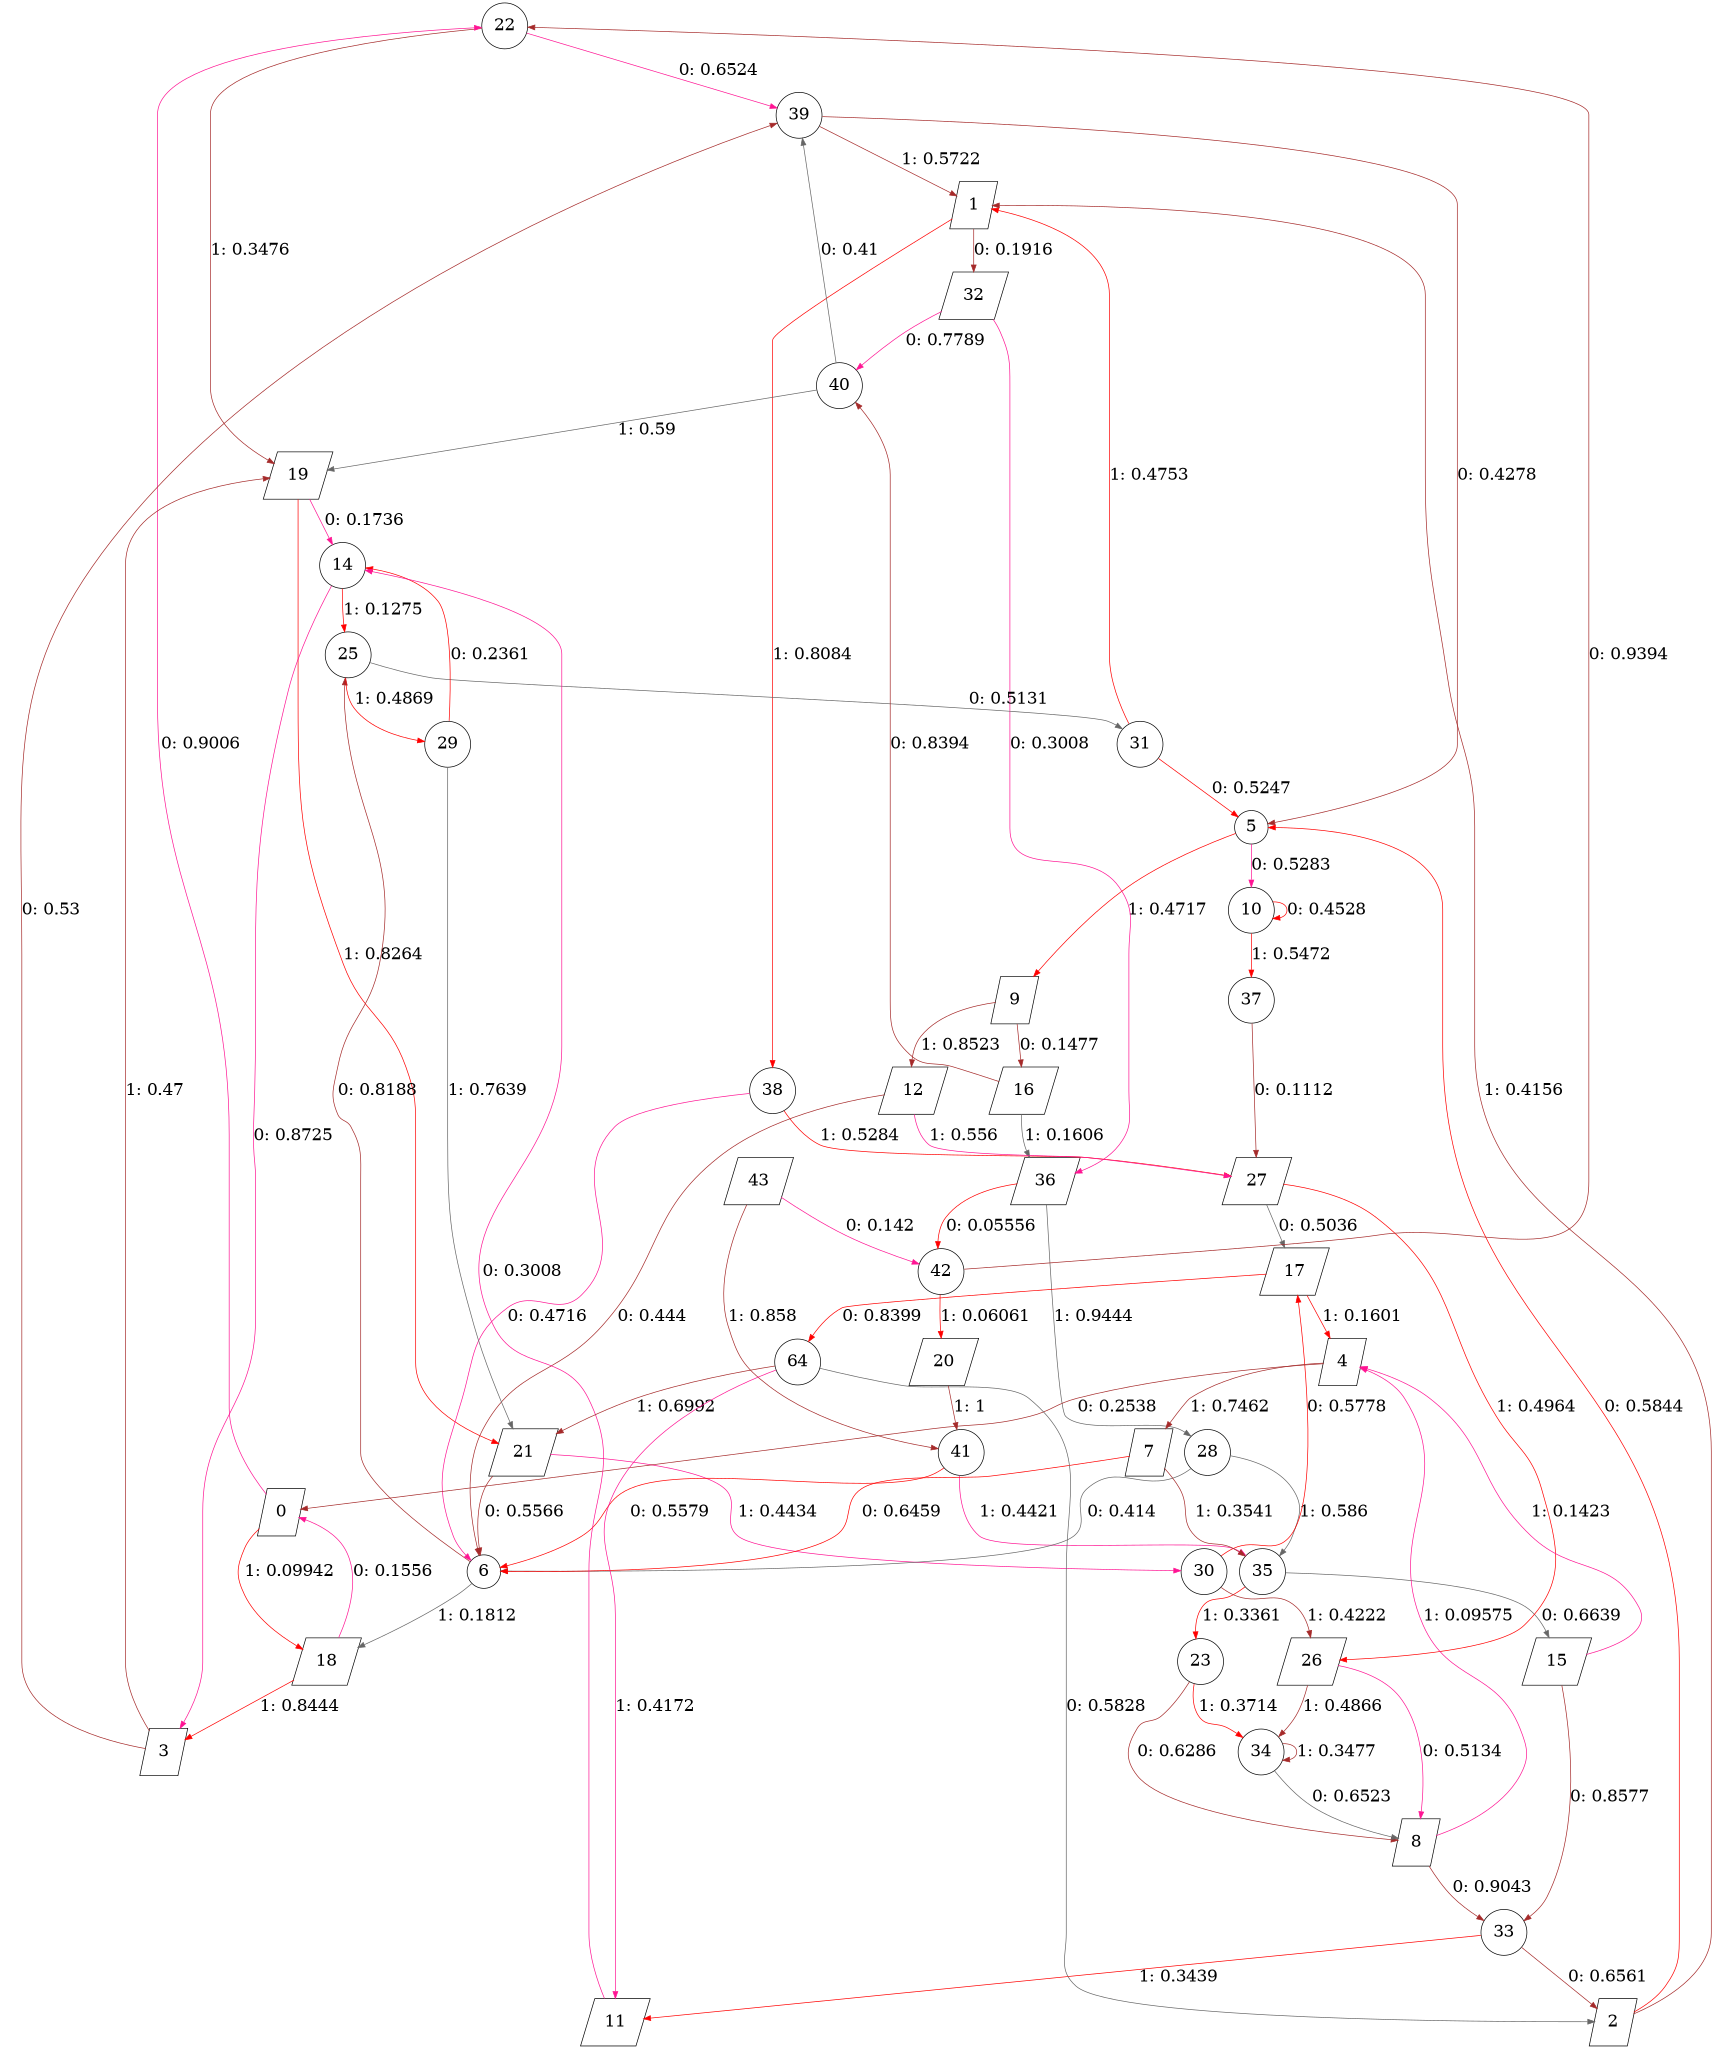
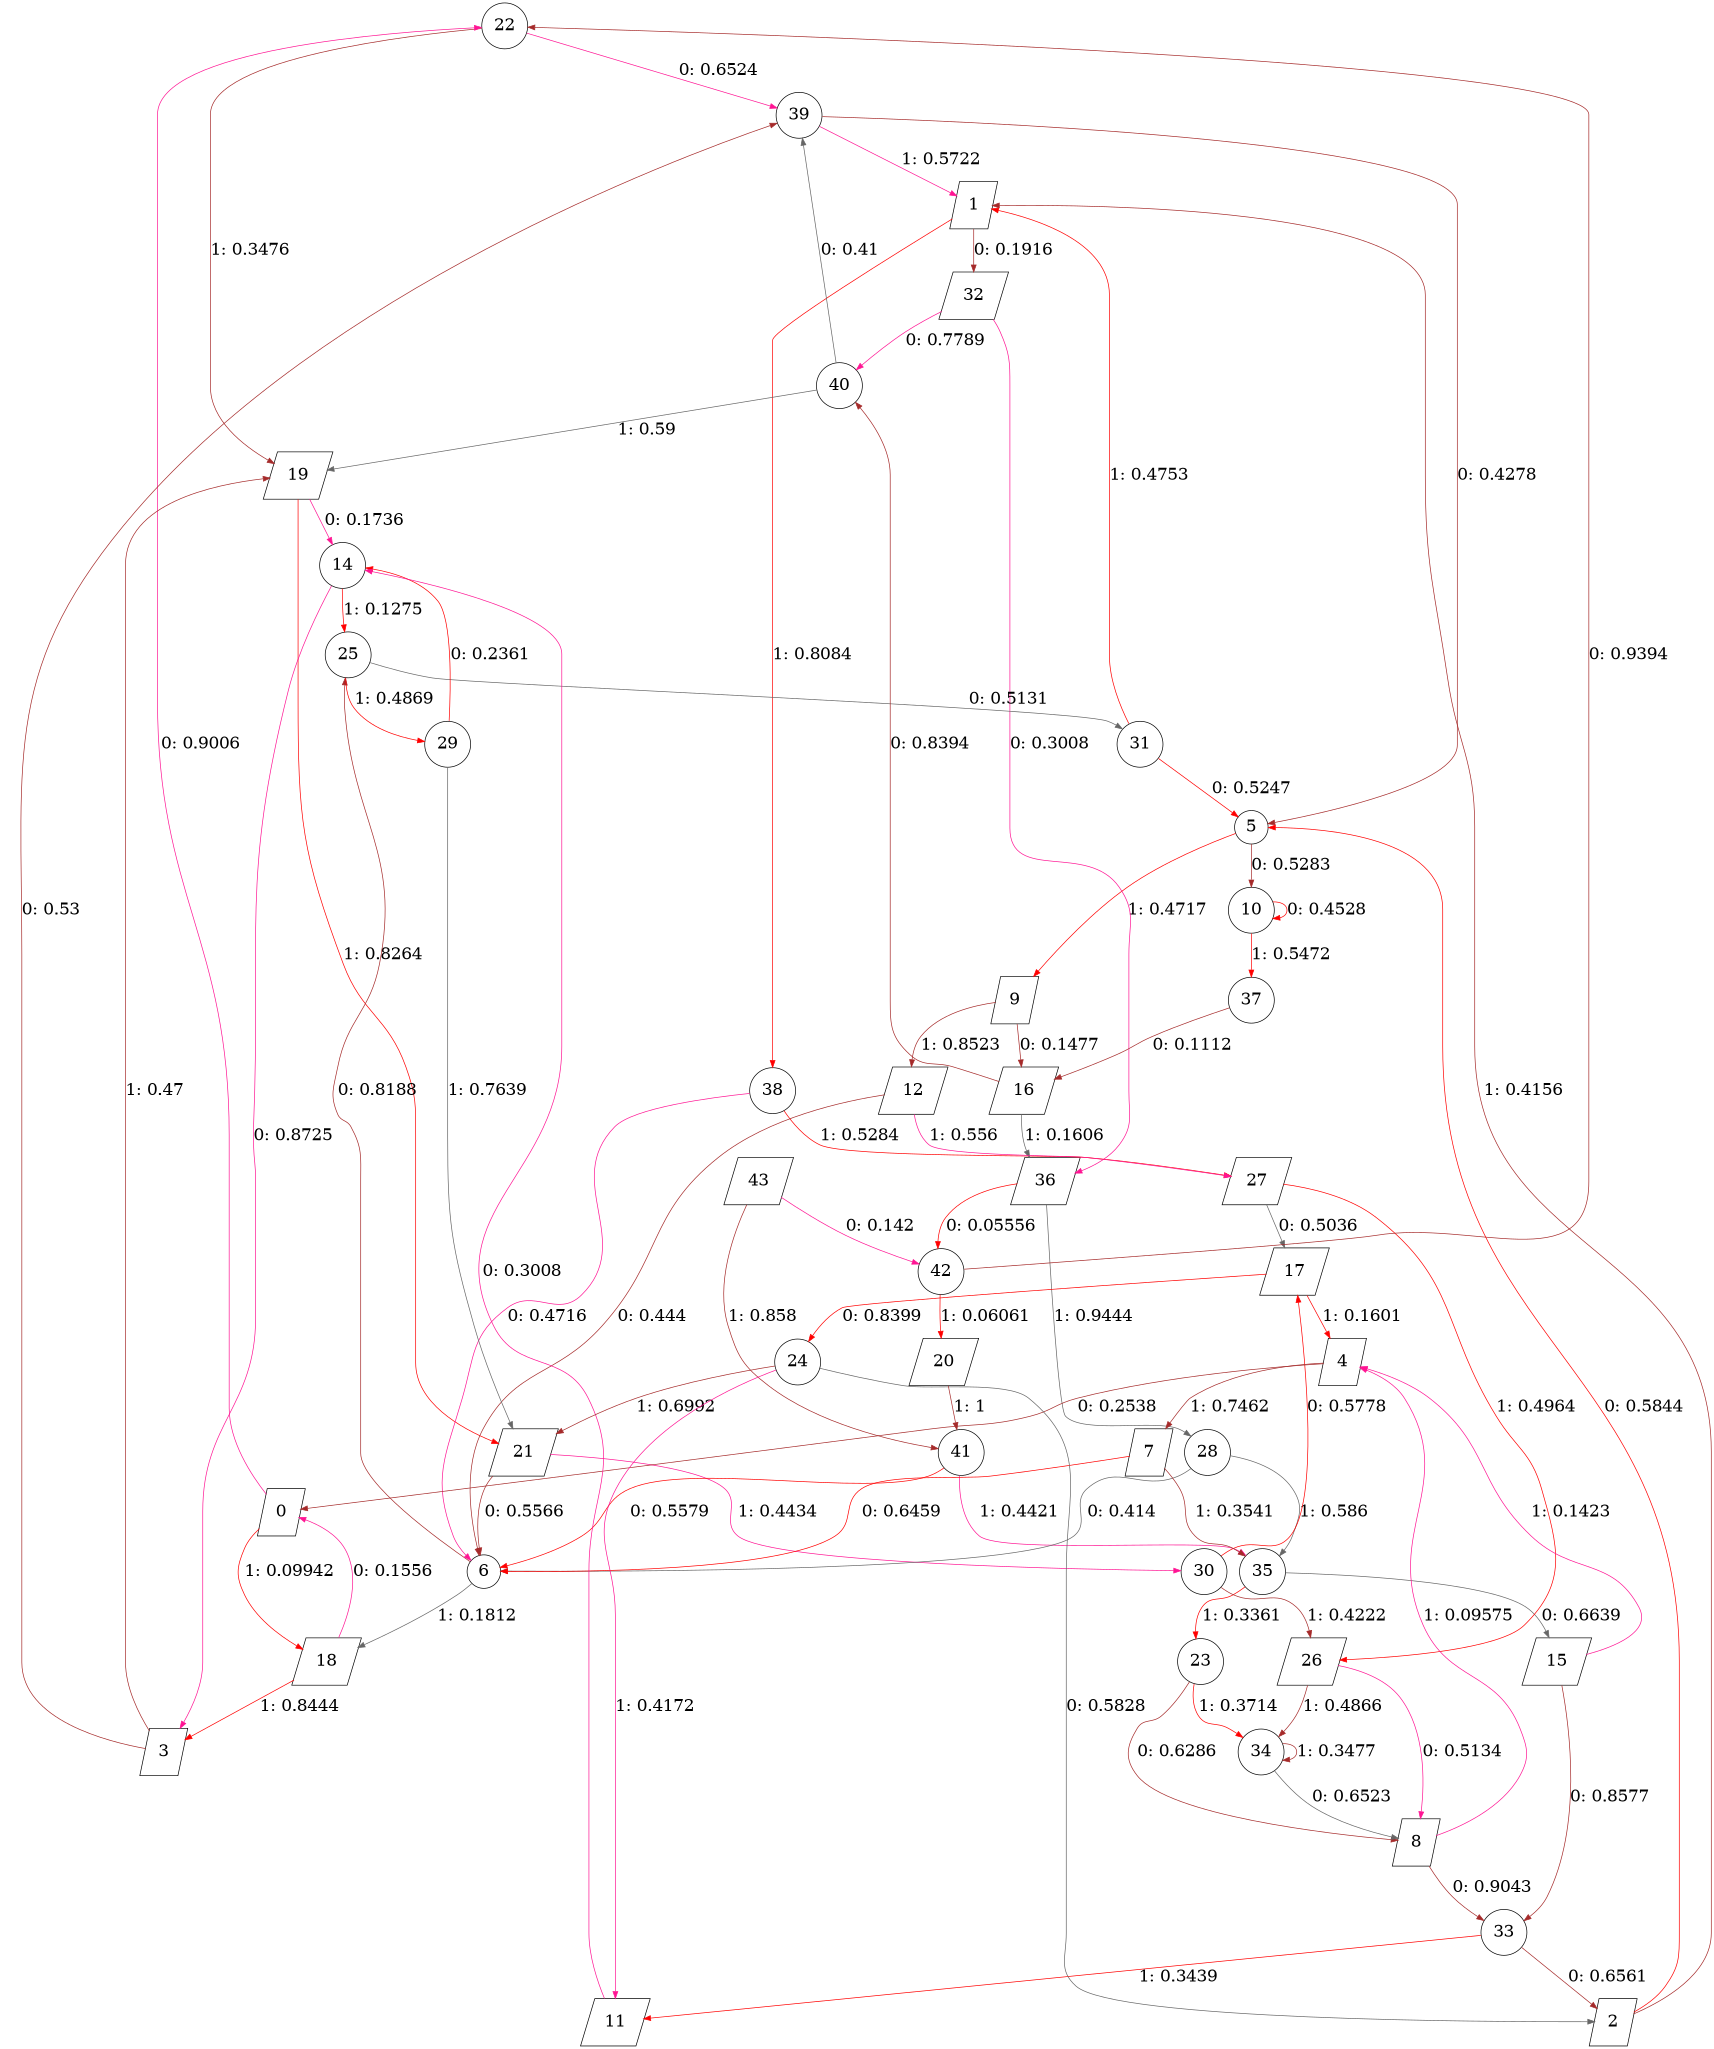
(885, 160) -> (885, 160)
(1251, 862) -> (1251, 862)
(1254, 1087) -> (1144, 1040)
(798, 1362) -> (798, 1362)
